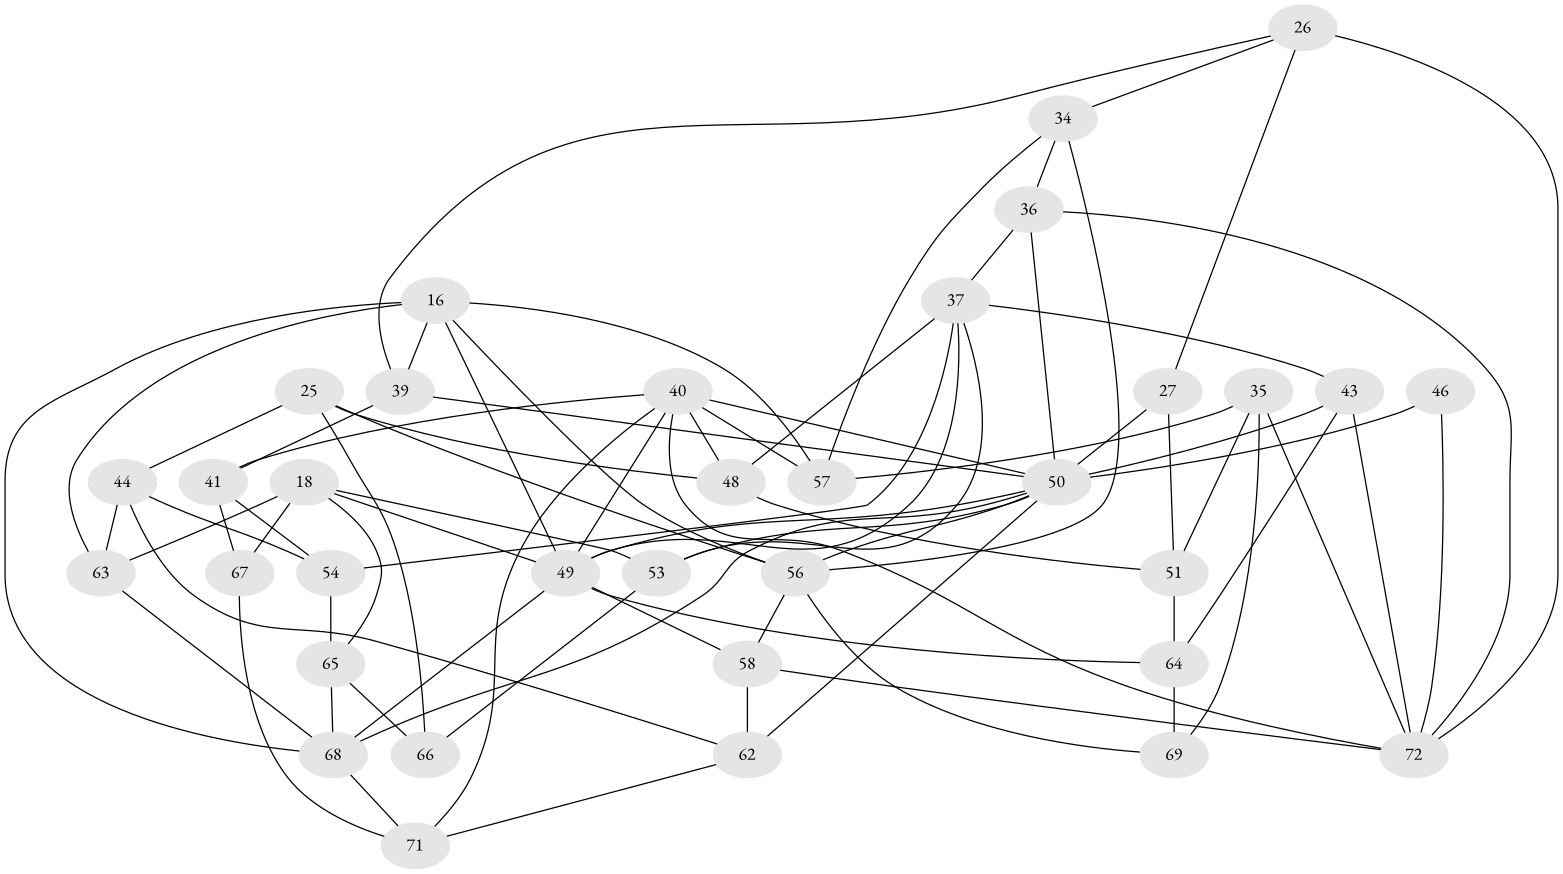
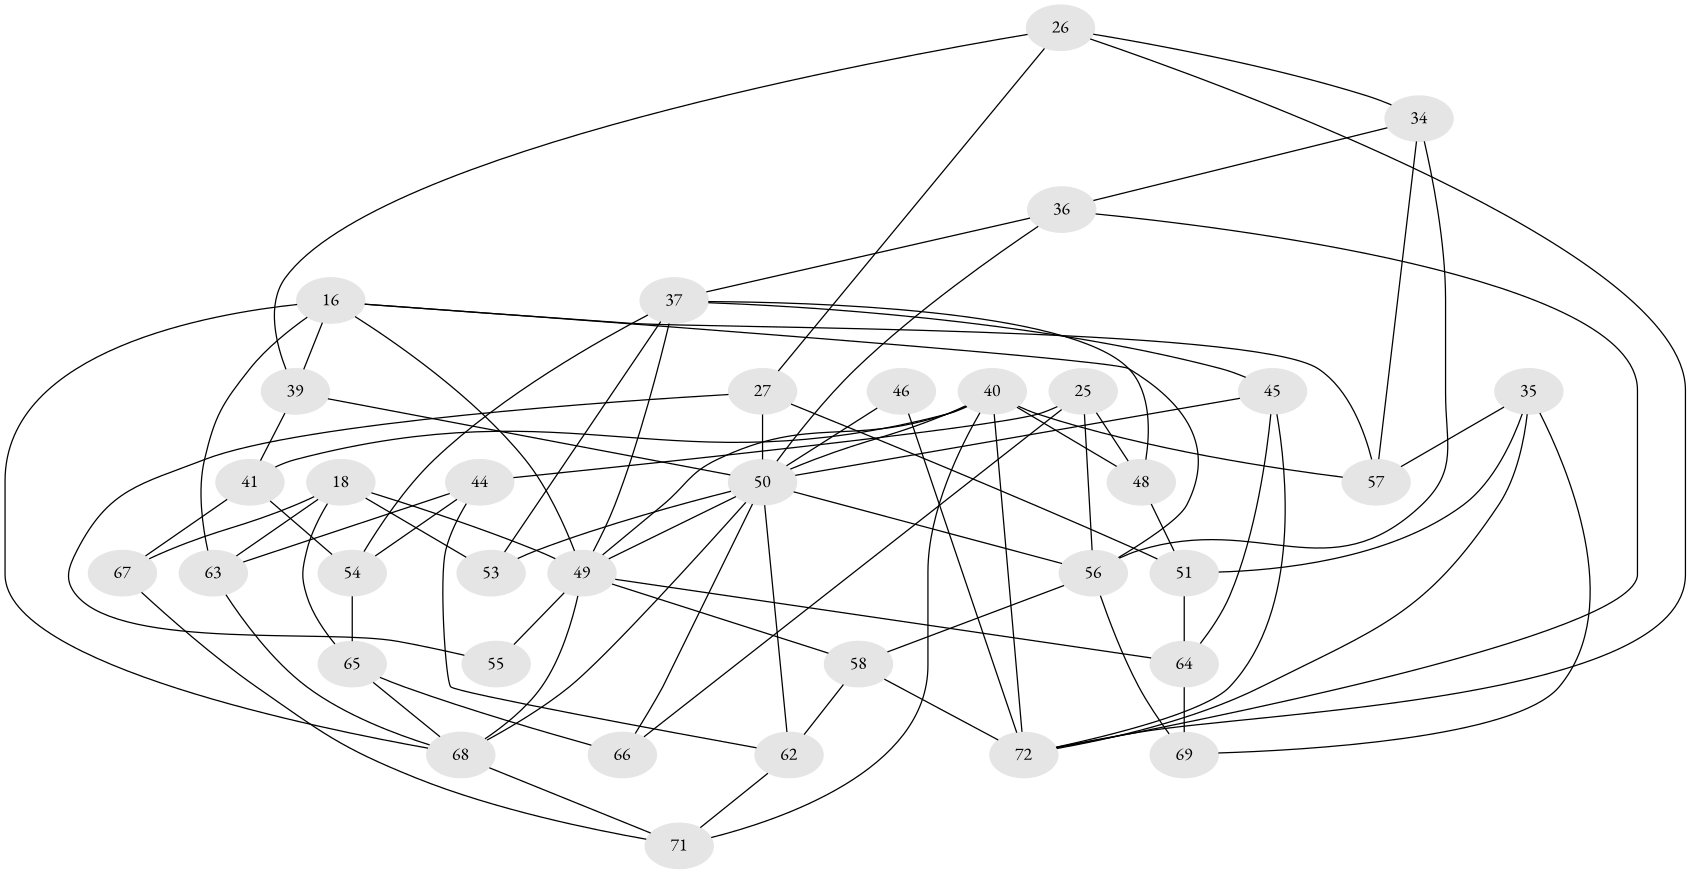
(1350, 391) -> (1273, 391)
none -> (496, 664)
(541, 664) -> (696, 620)
